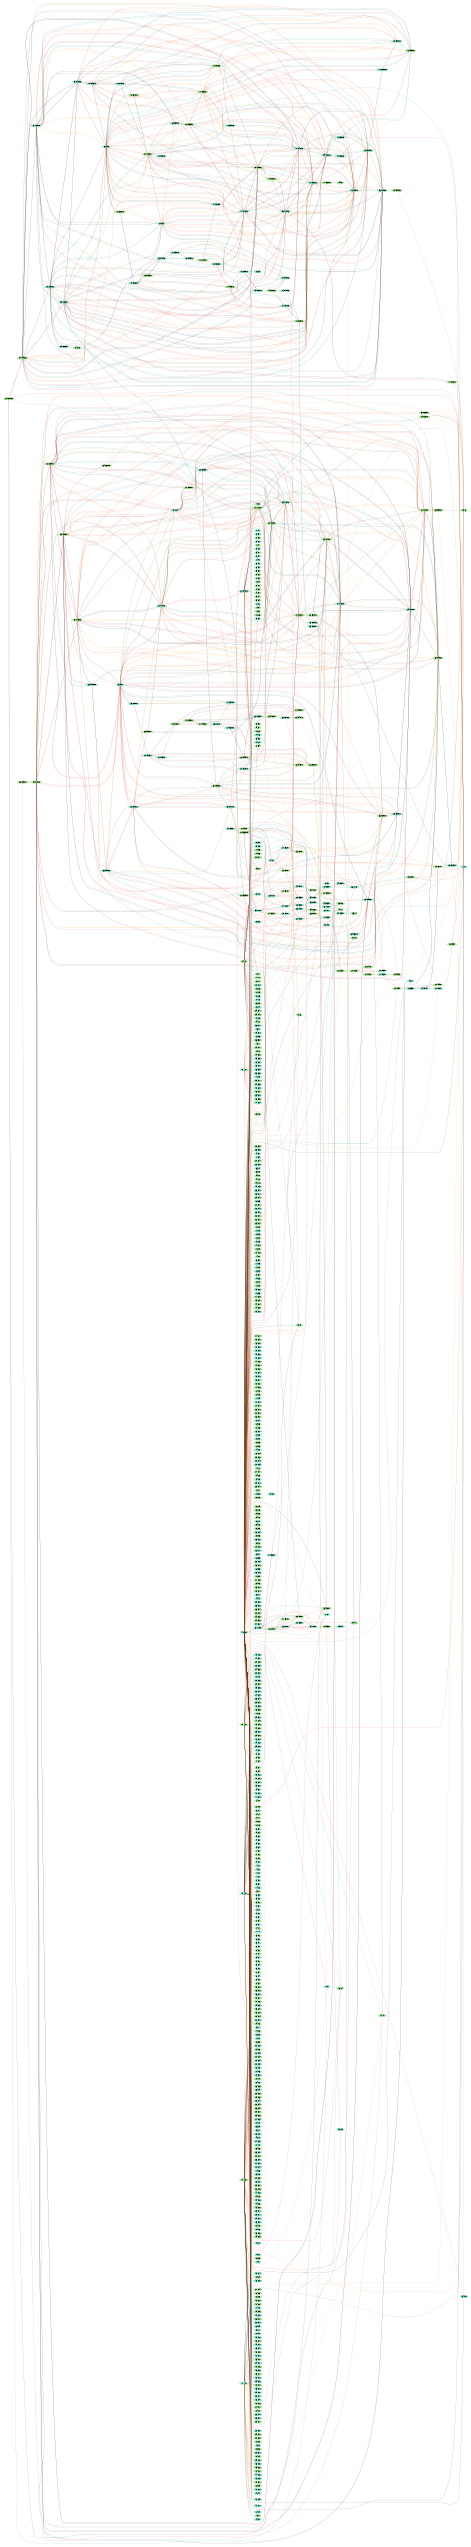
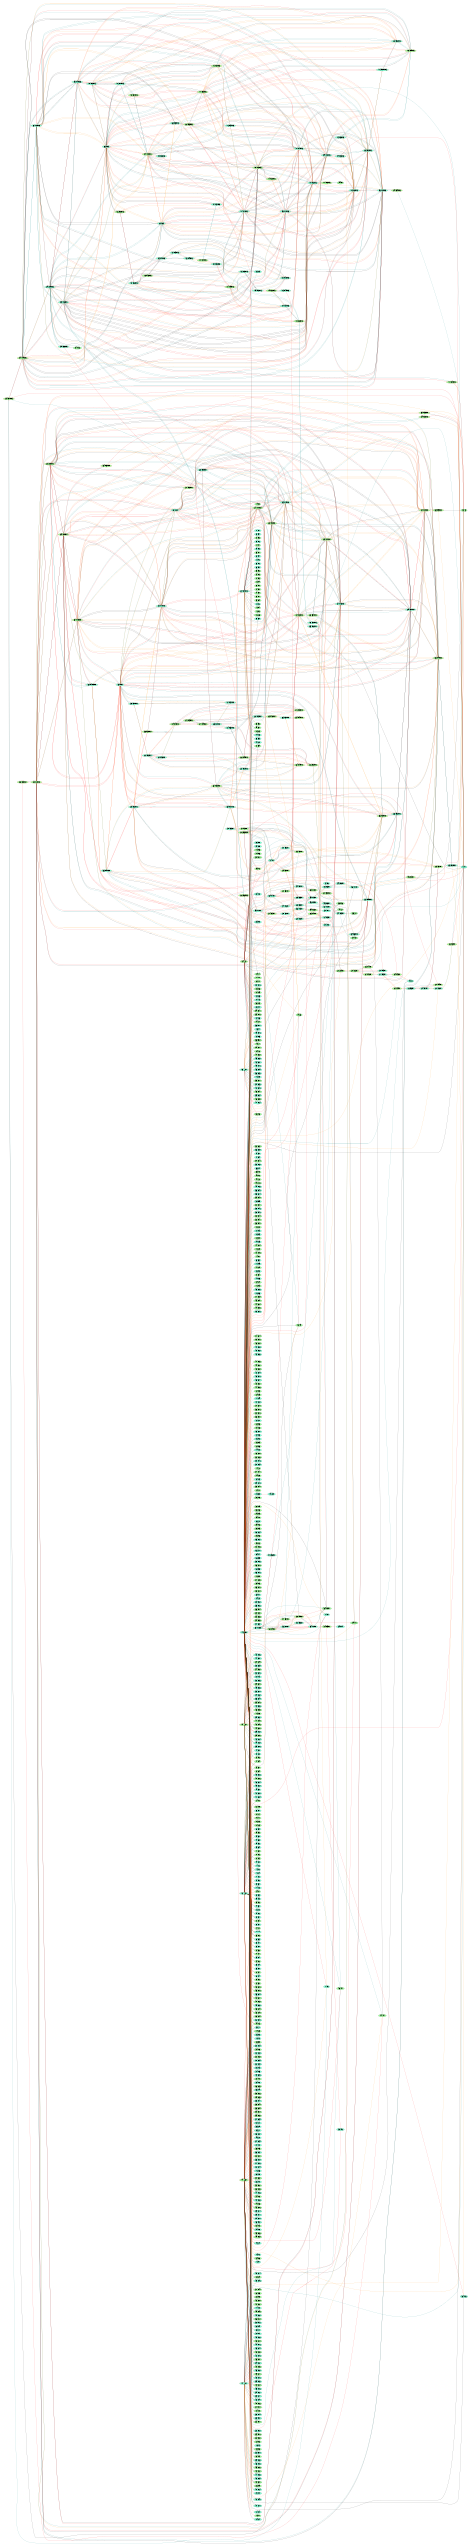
(258, 1358) -> none
